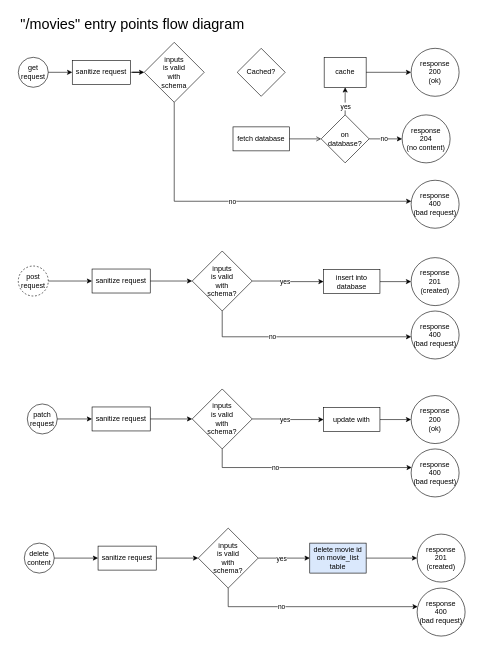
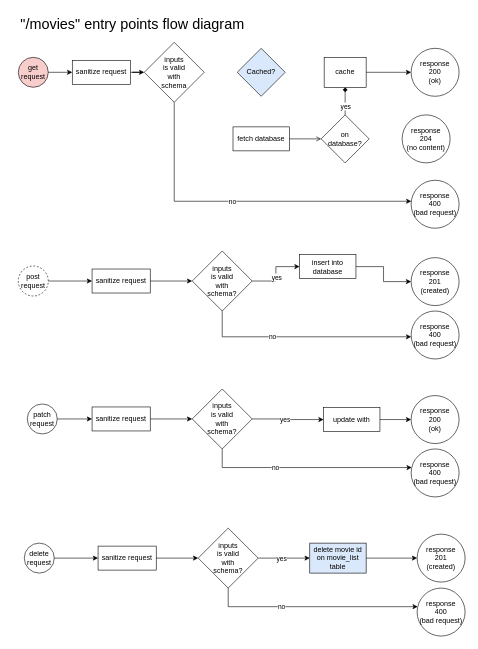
(33, 72) -> (33, 72)
(261, 72) -> (261, 72)
(345, 92) -> (345, 93)
(388, 139) -> none
(352, 282) -> (328, 267)
(39, 558) -> (39, 558)
